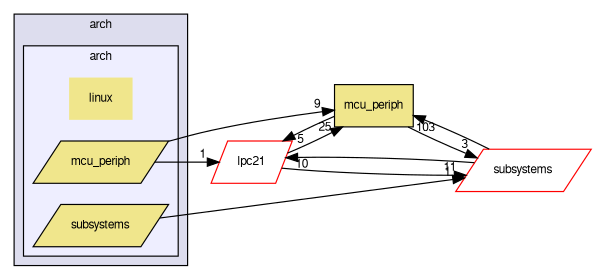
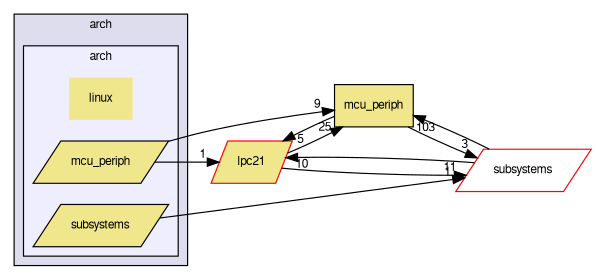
(252, 162) -> (252, 162)
